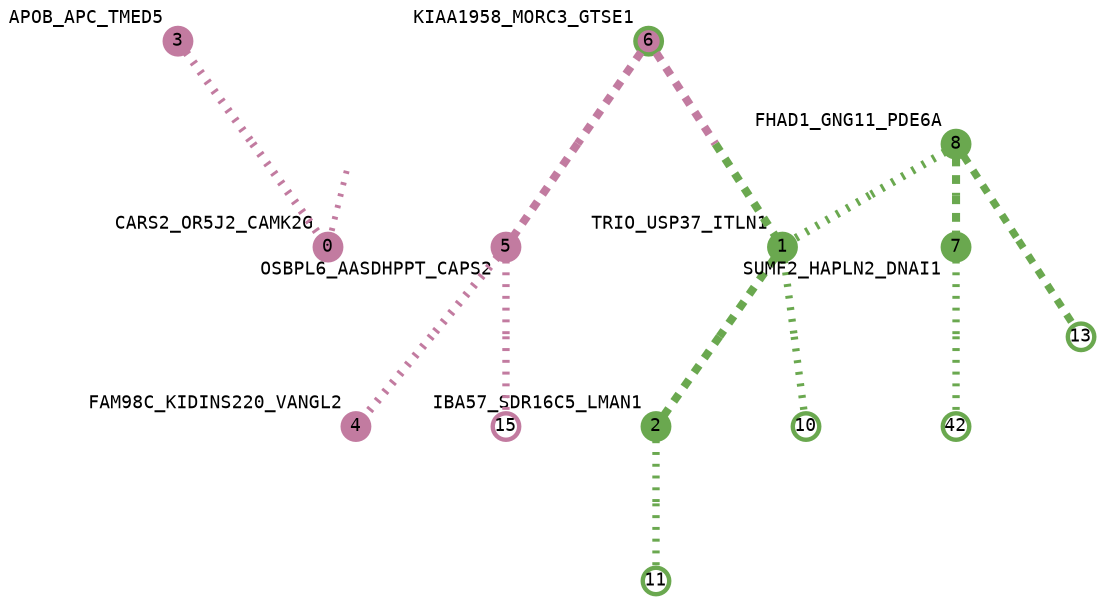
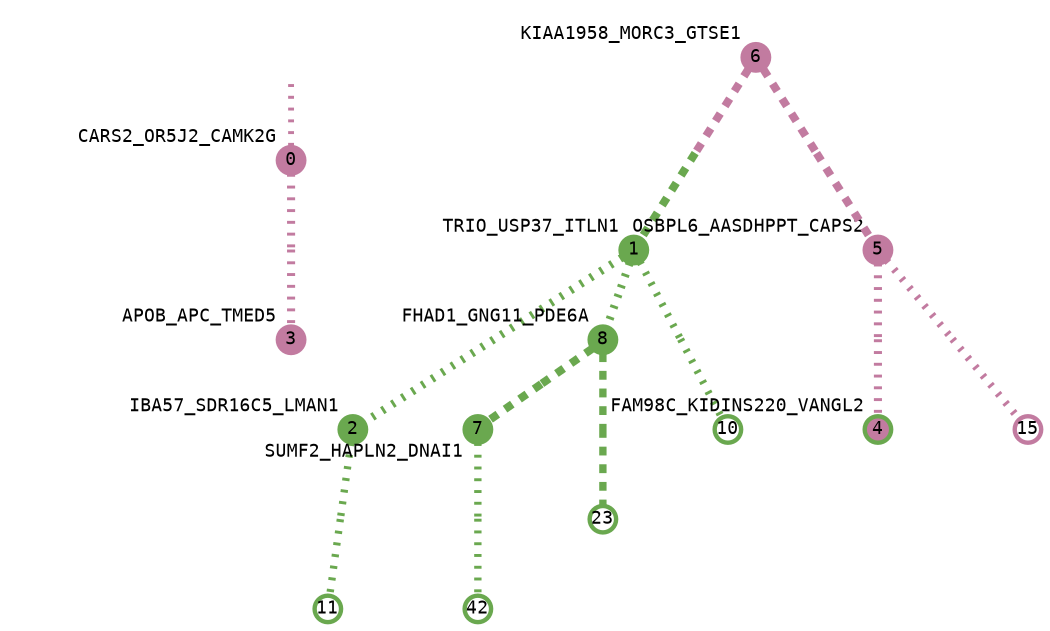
(649, 41) -> (756, 57)
(253, 144) -> (291, 250)
(869, 196) -> (618, 295)
(719, 337) -> (493, 340)
(1081, 337) -> (603, 519)
(356, 427) -> (878, 429)
